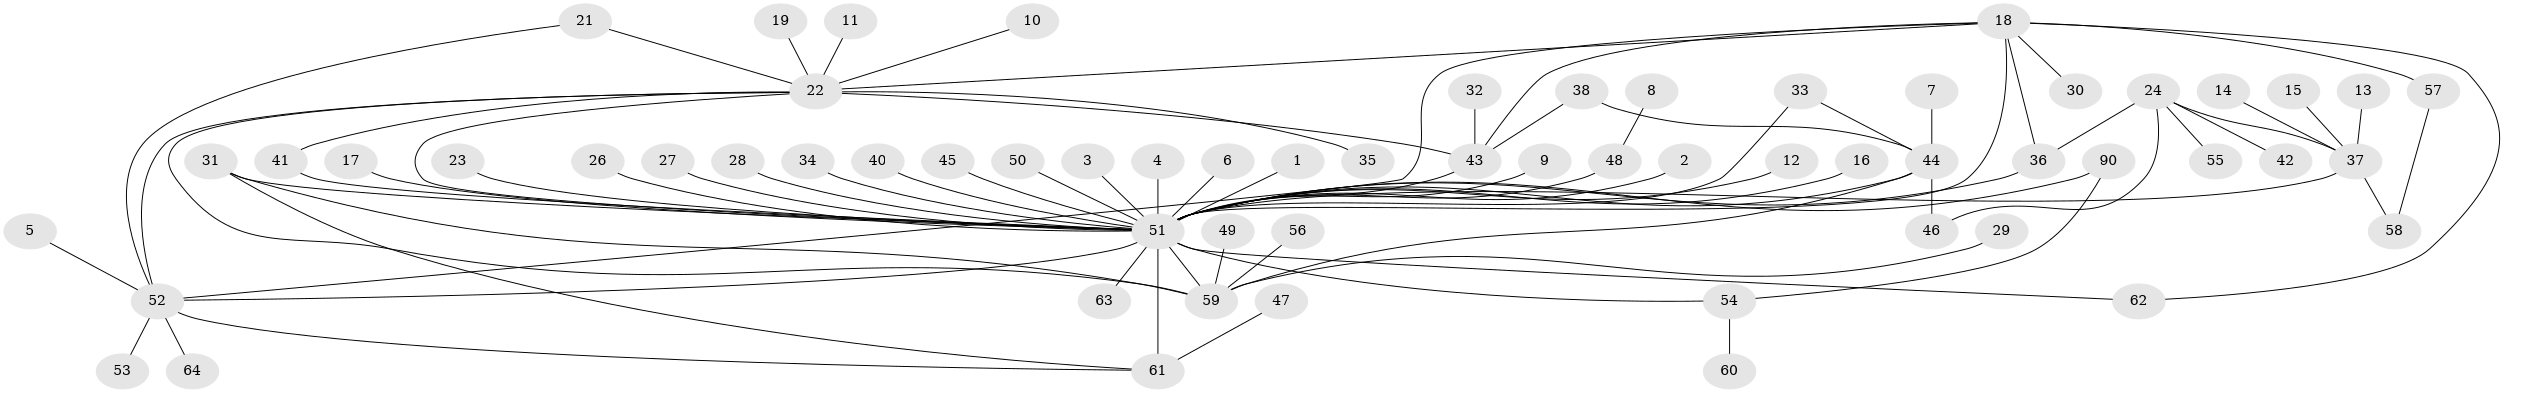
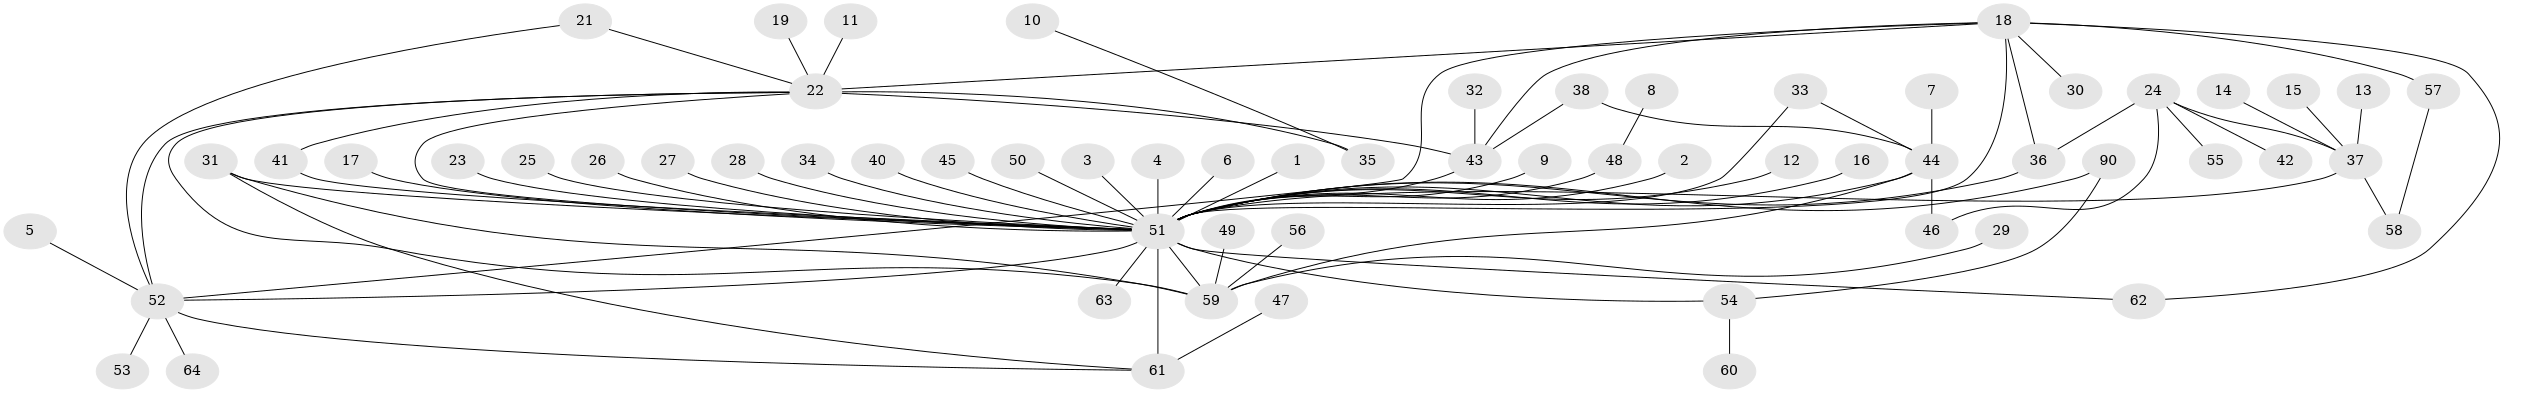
(924, 56) -> (1202, 89)
none -> (528, 161)
